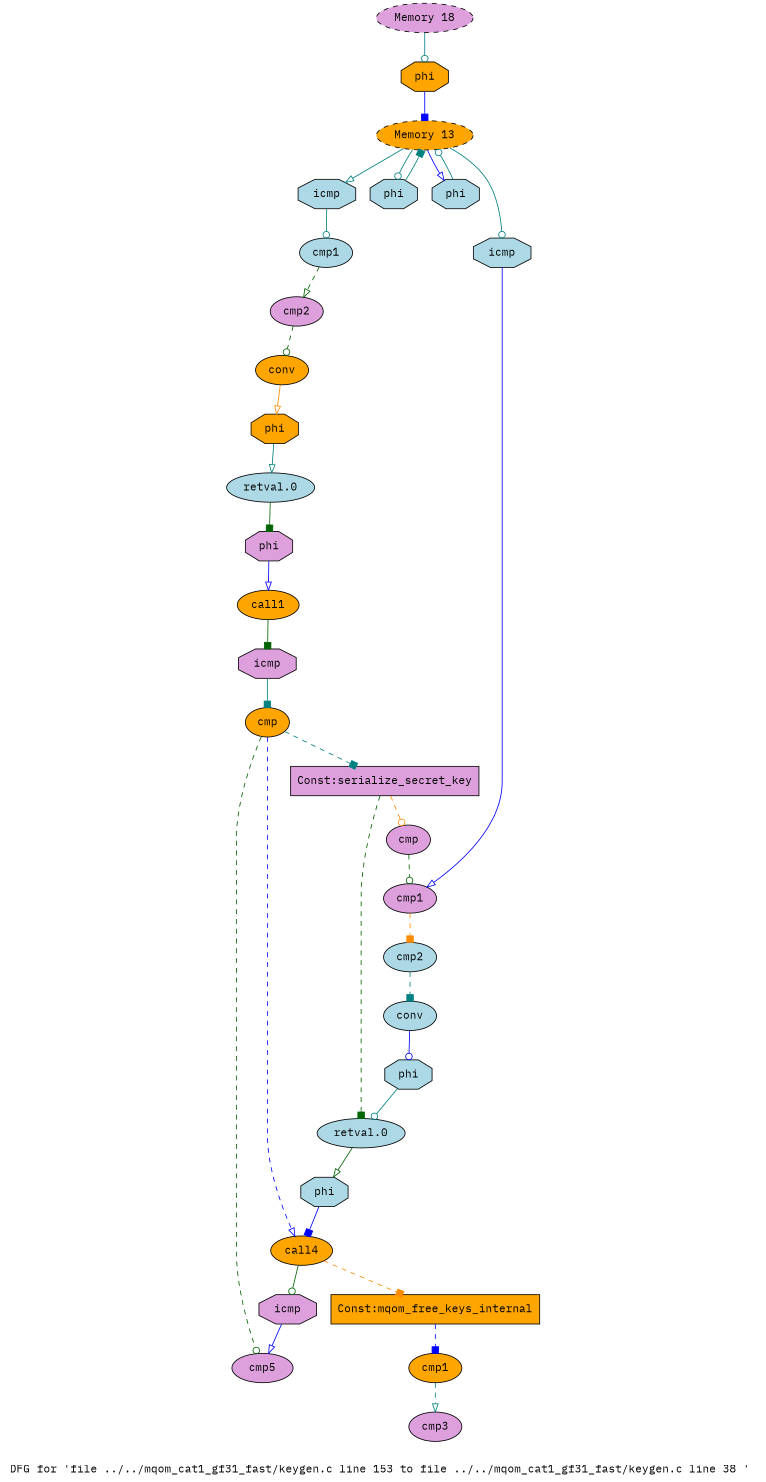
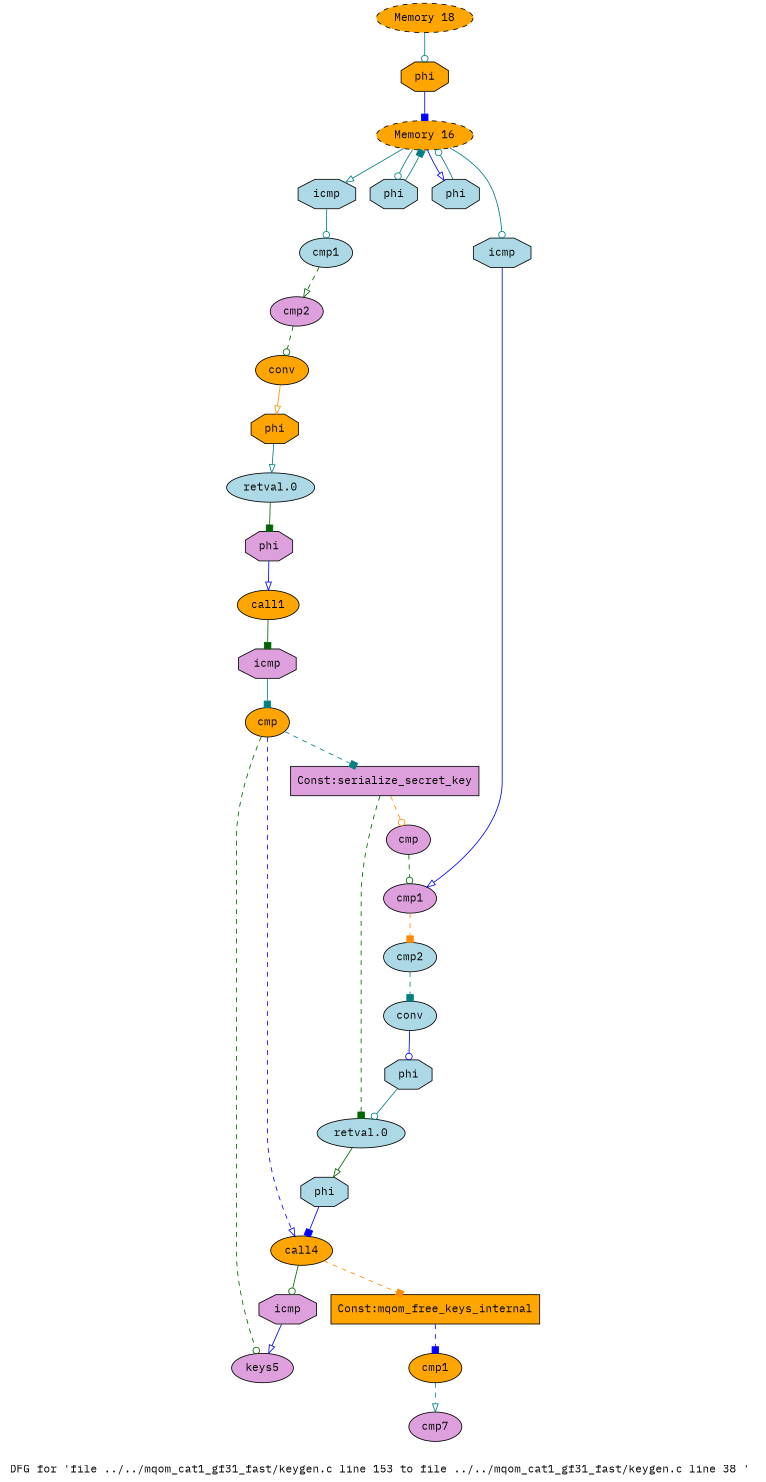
(425, 18) -> (425, 18)
(425, 135) -> (425, 135)
(262, 1368) -> (262, 1368)
(435, 1427) -> (435, 1427)
